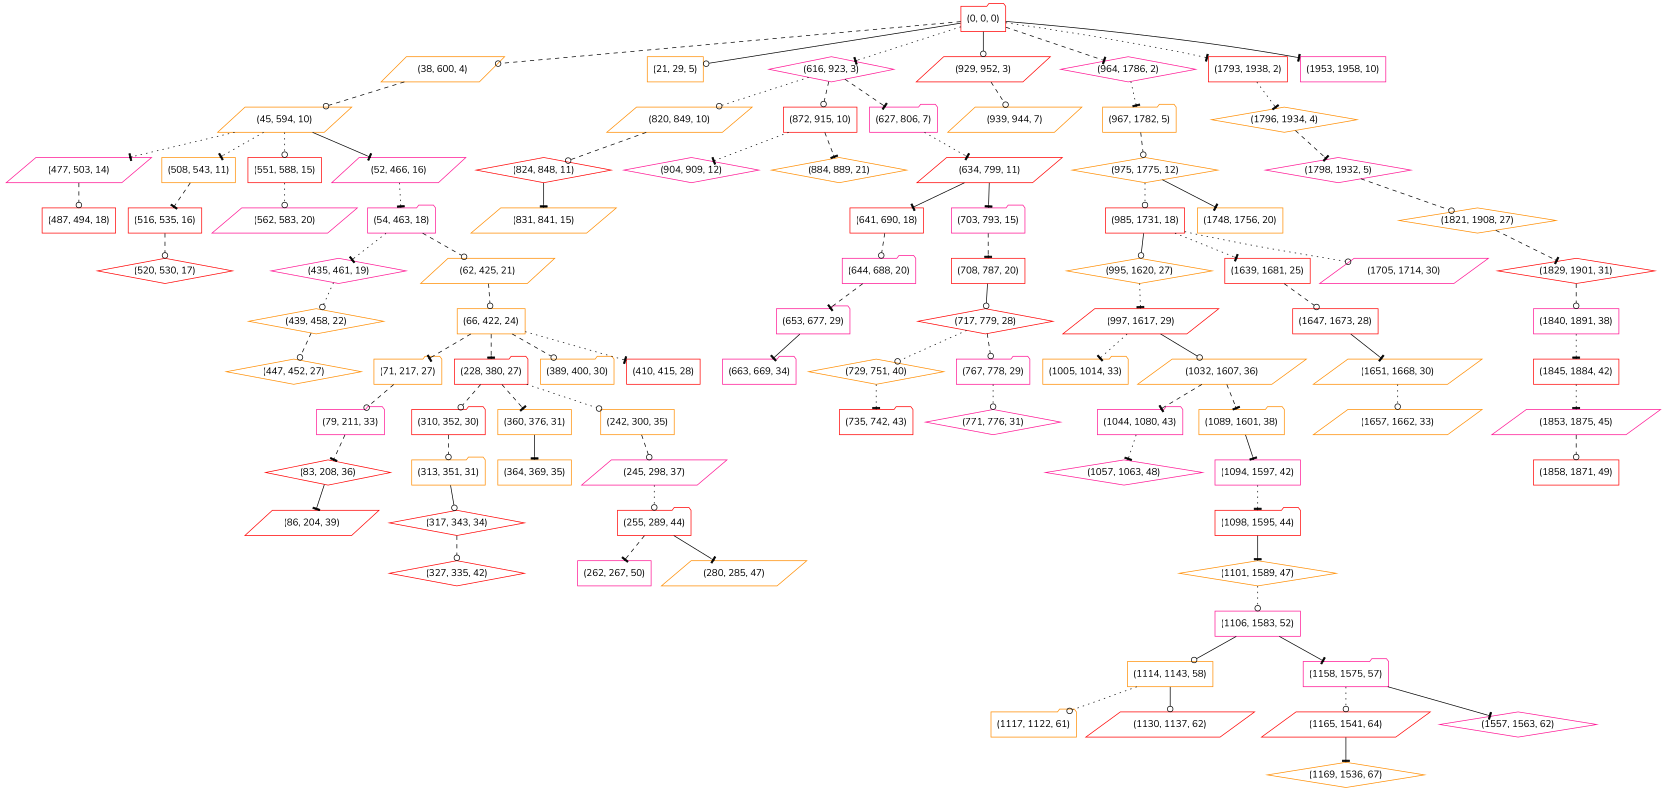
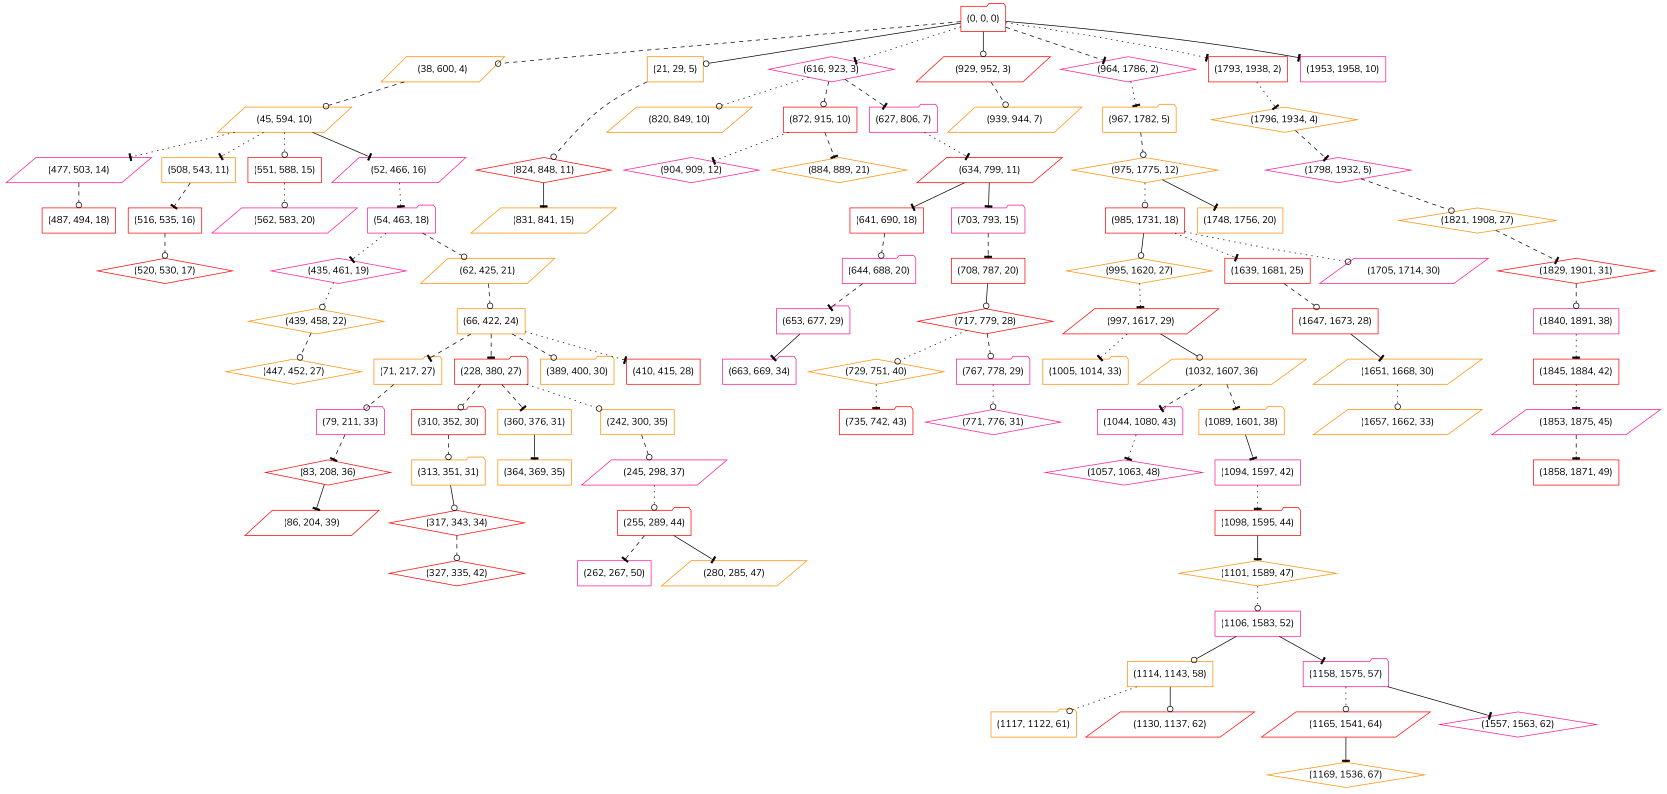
(609, 146) -> (597, 112)
(1576, 445) -> (1576, 445)
